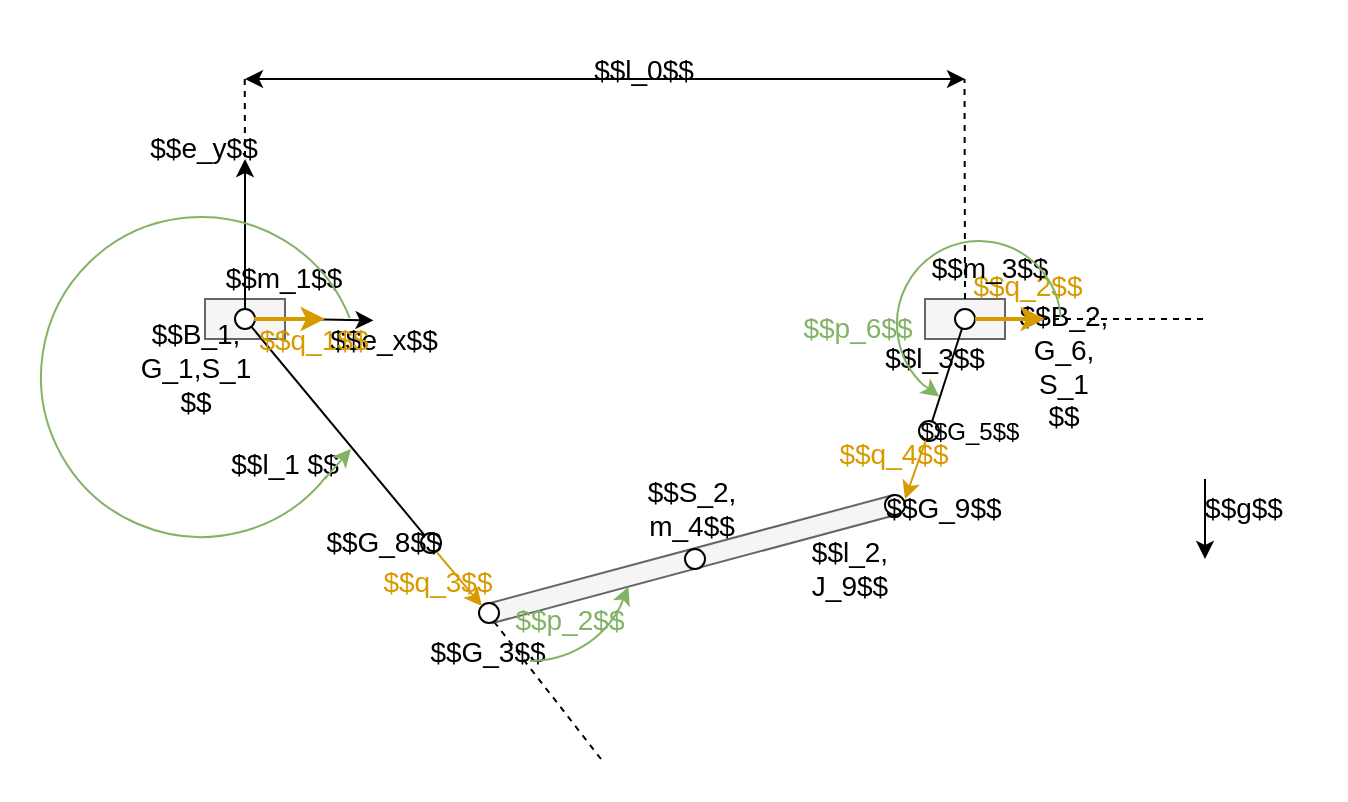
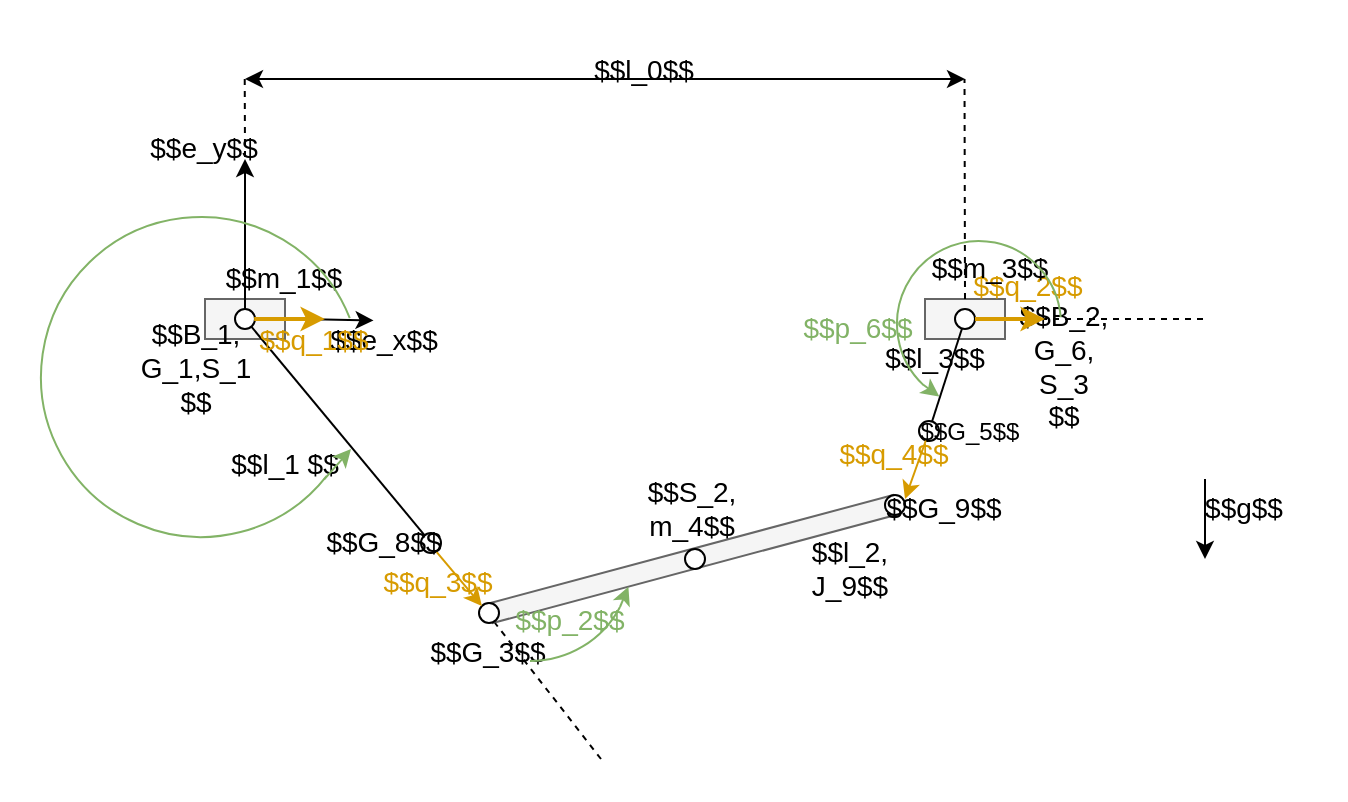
(1065, 367) -> (1065, 367)
